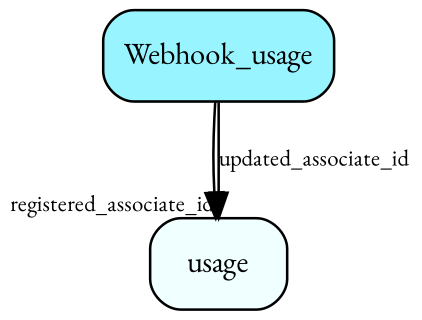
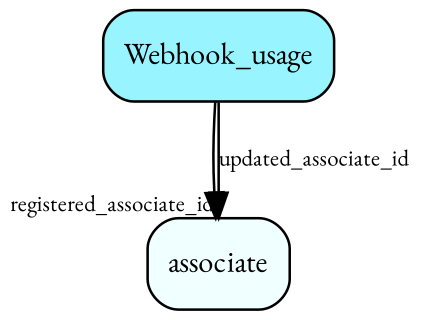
(219, 264) -> (219, 264)
